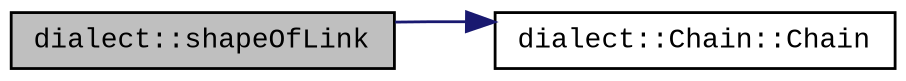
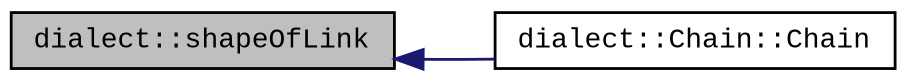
(430, 22) -> (459, 59)
